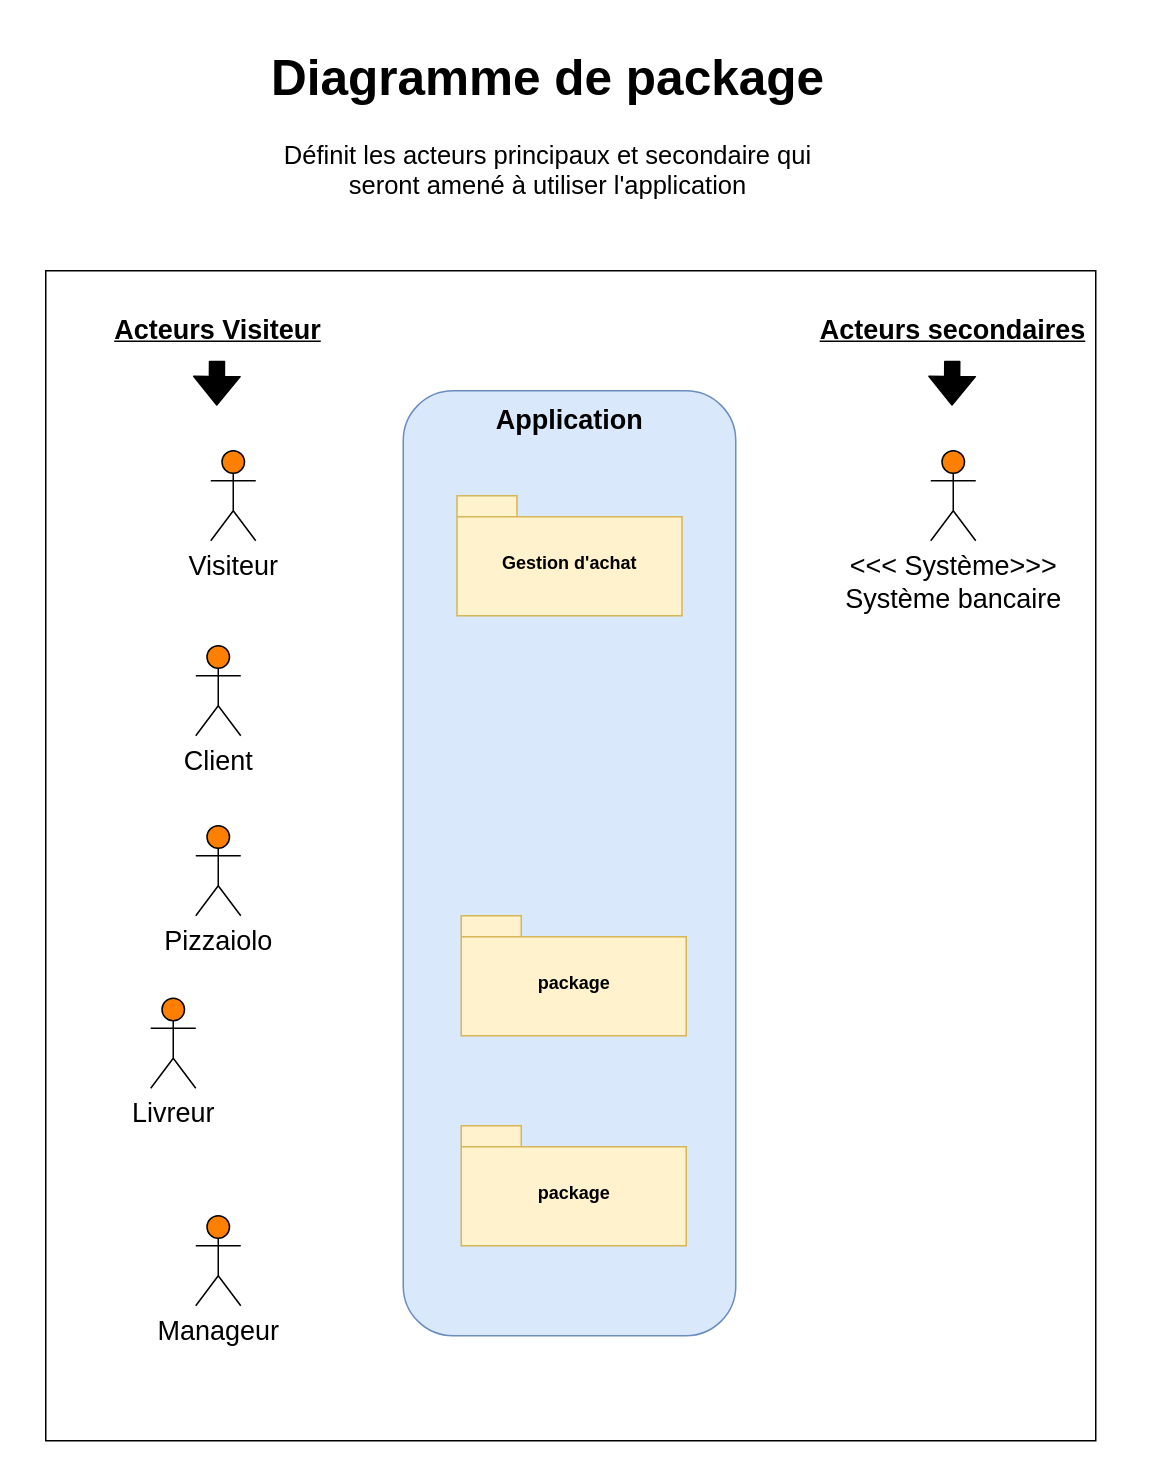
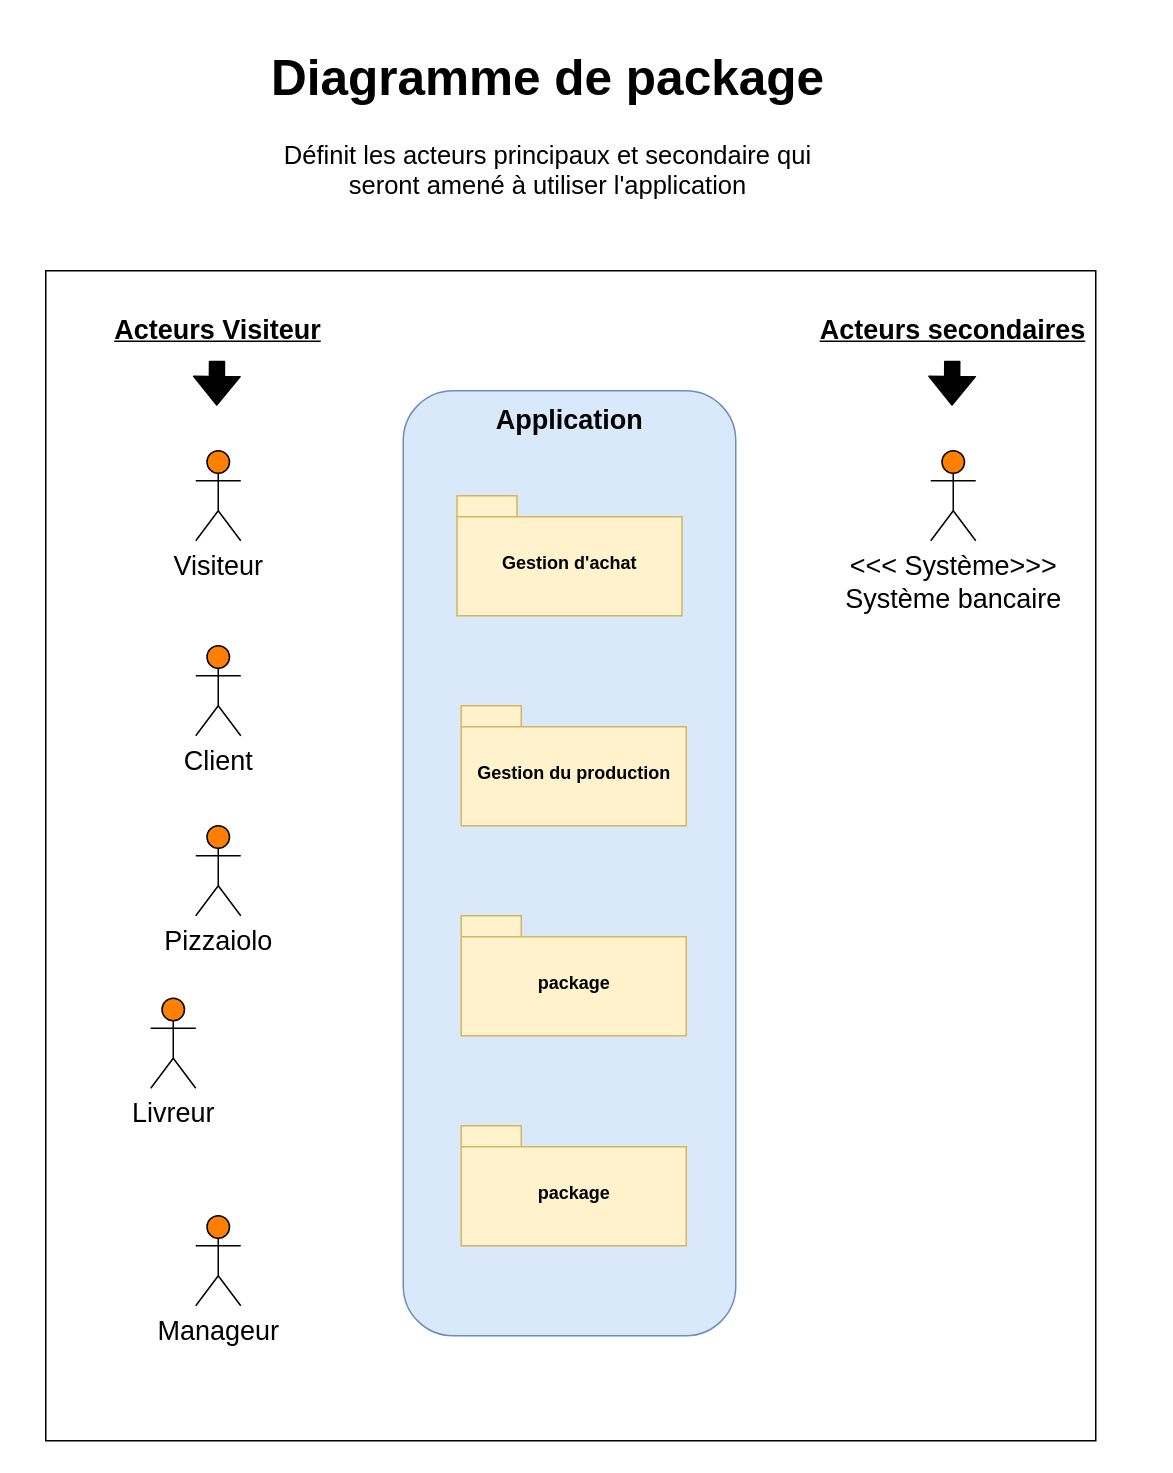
(233, 496) -> (218, 496)
none -> (574, 766)
